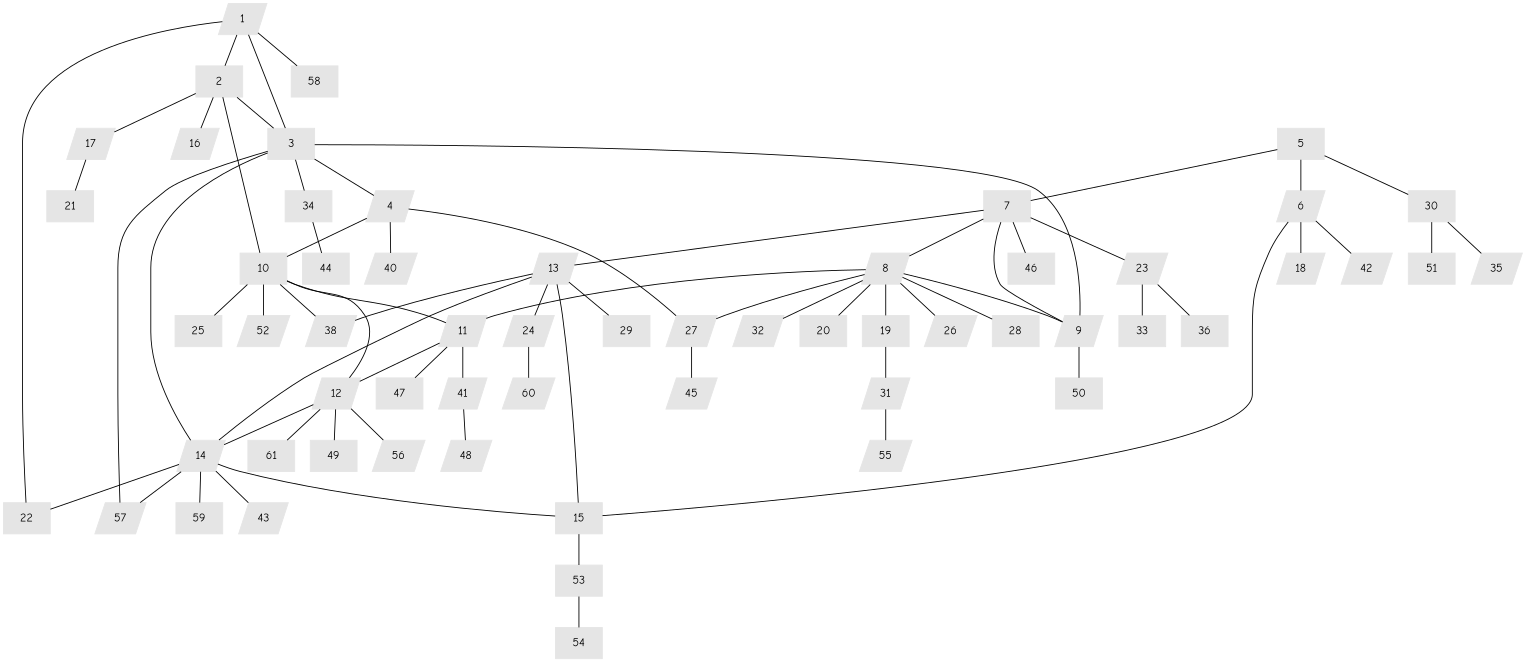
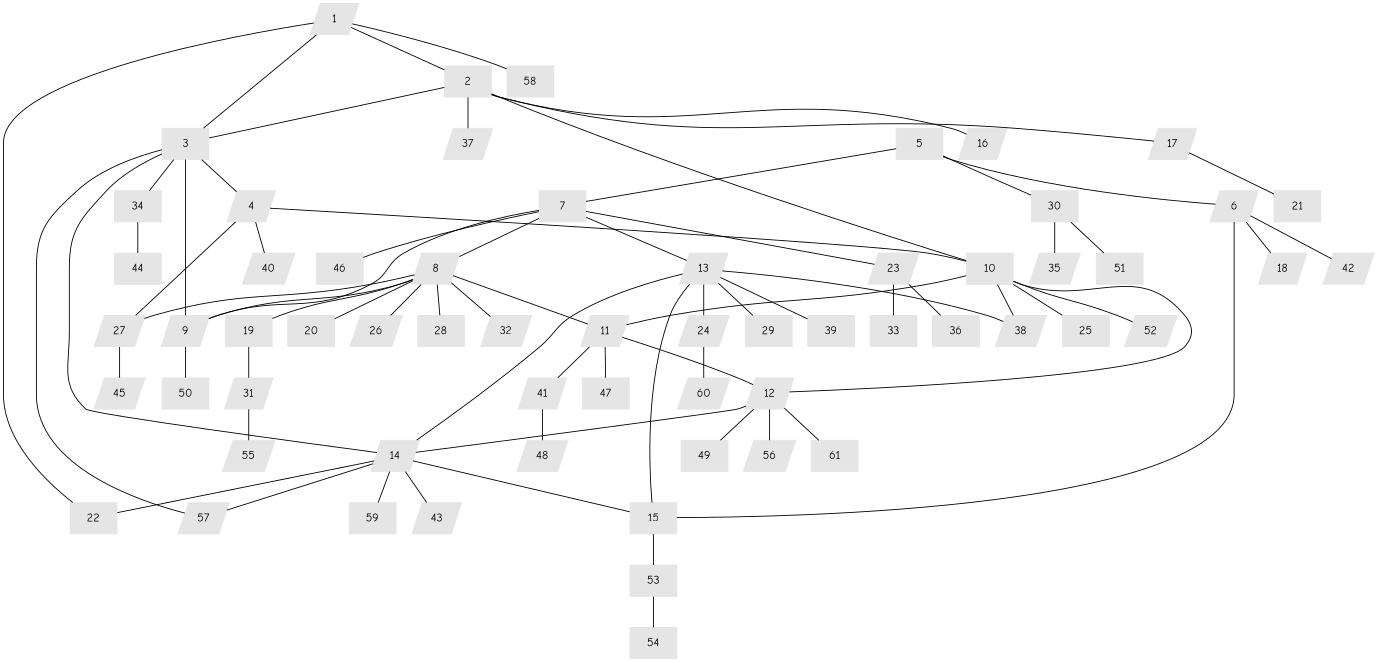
none -> (468, 144)
none -> (831, 331)
